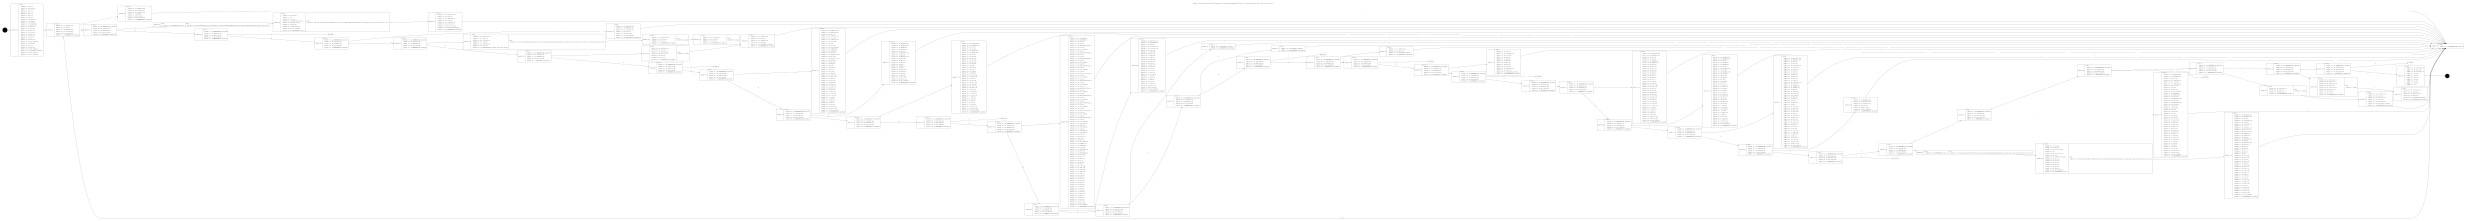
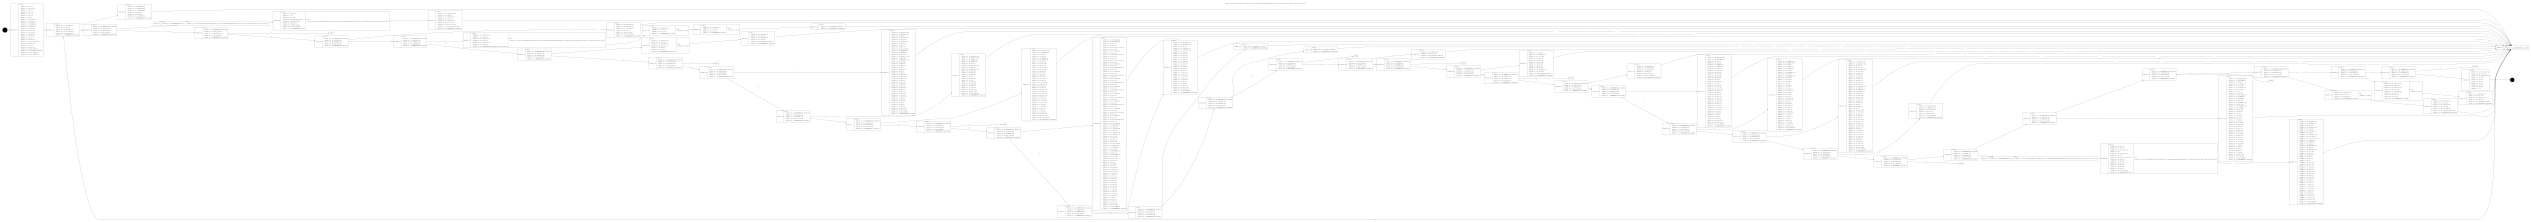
none -> (828, 27)
none -> (1644, 71)
